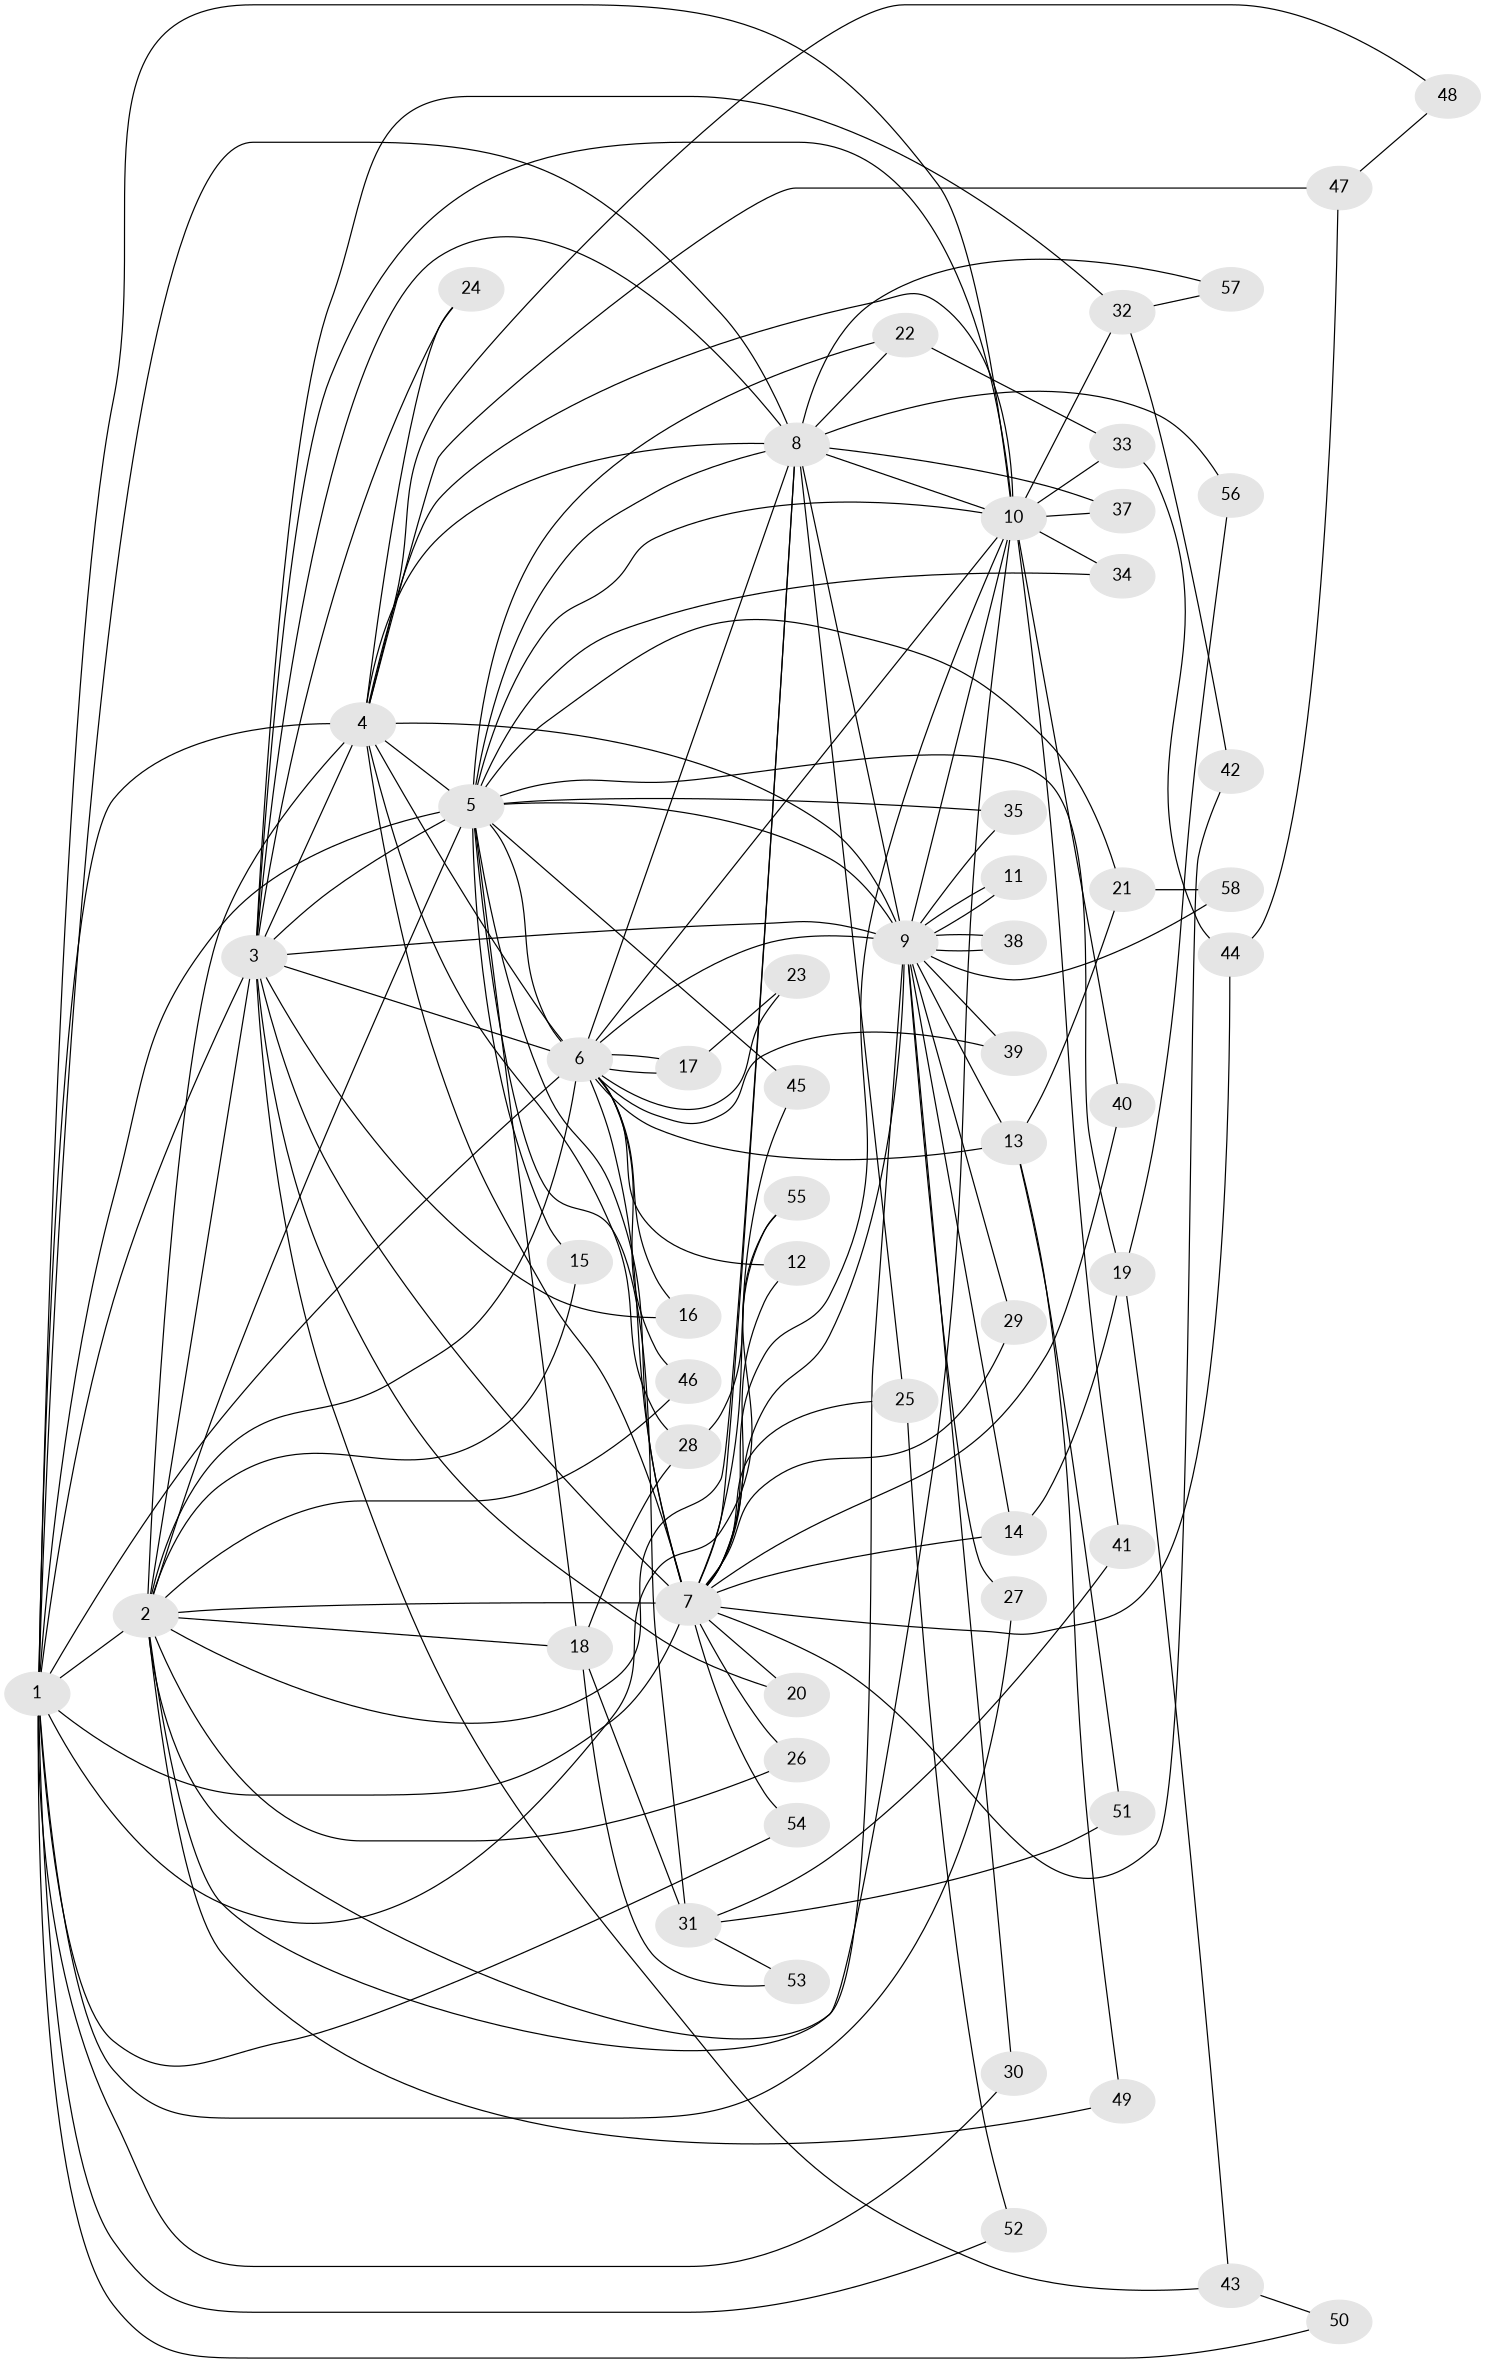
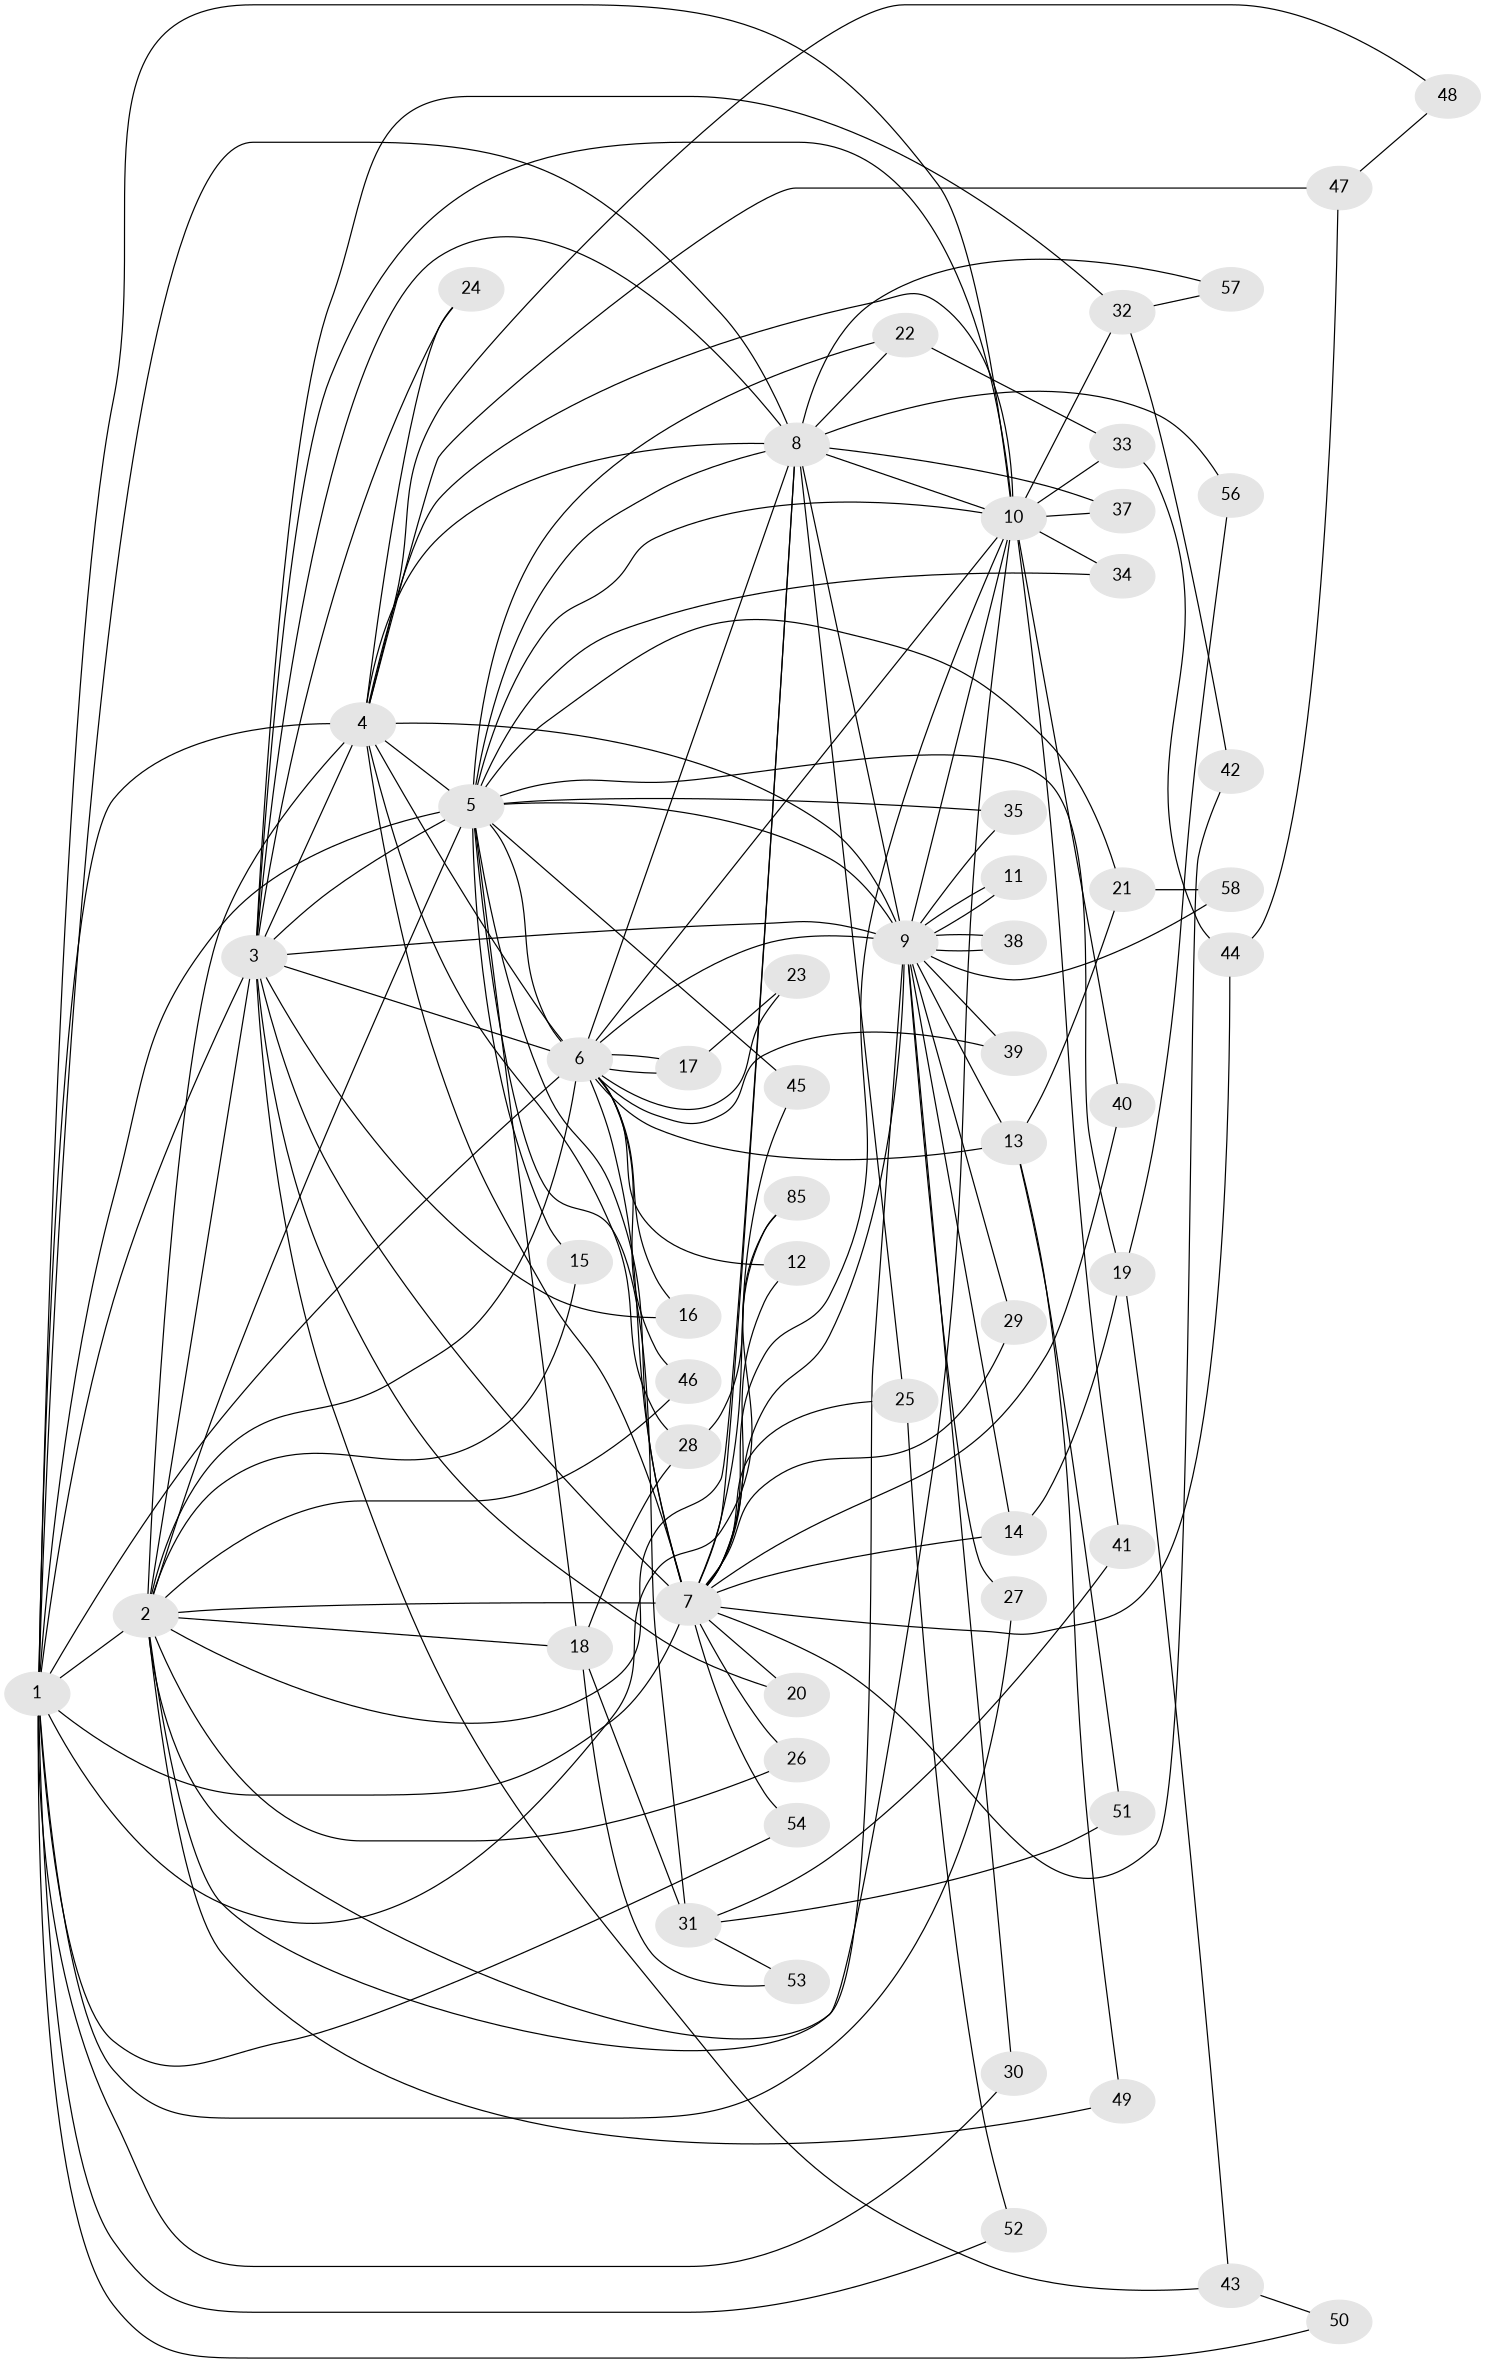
(797, 1198) -> (797, 1198)
